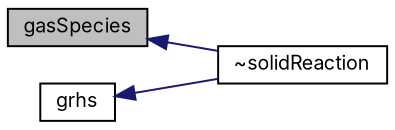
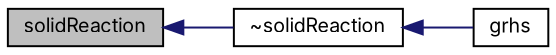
(78, 28) -> (85, 28)
(176, 86) -> (448, 28)
